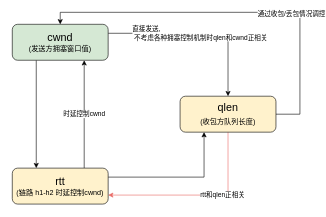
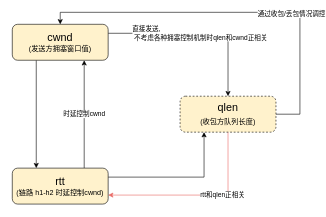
(60, 42) -> (60, 42)
(228, 114) -> (228, 114)
